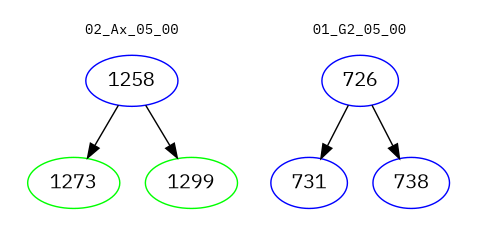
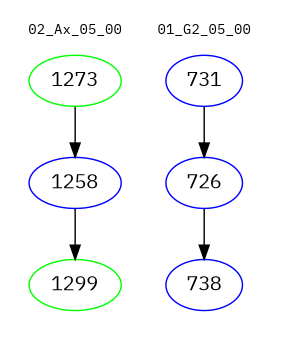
(107, 125) -> (75, 125)
(338, 126) -> (204, 125)
